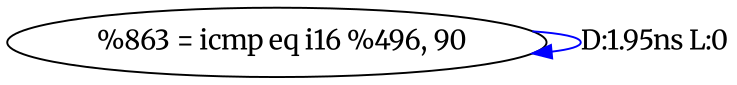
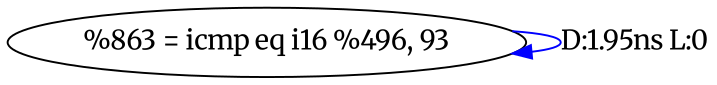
(277, 42) -> (267, 42)
